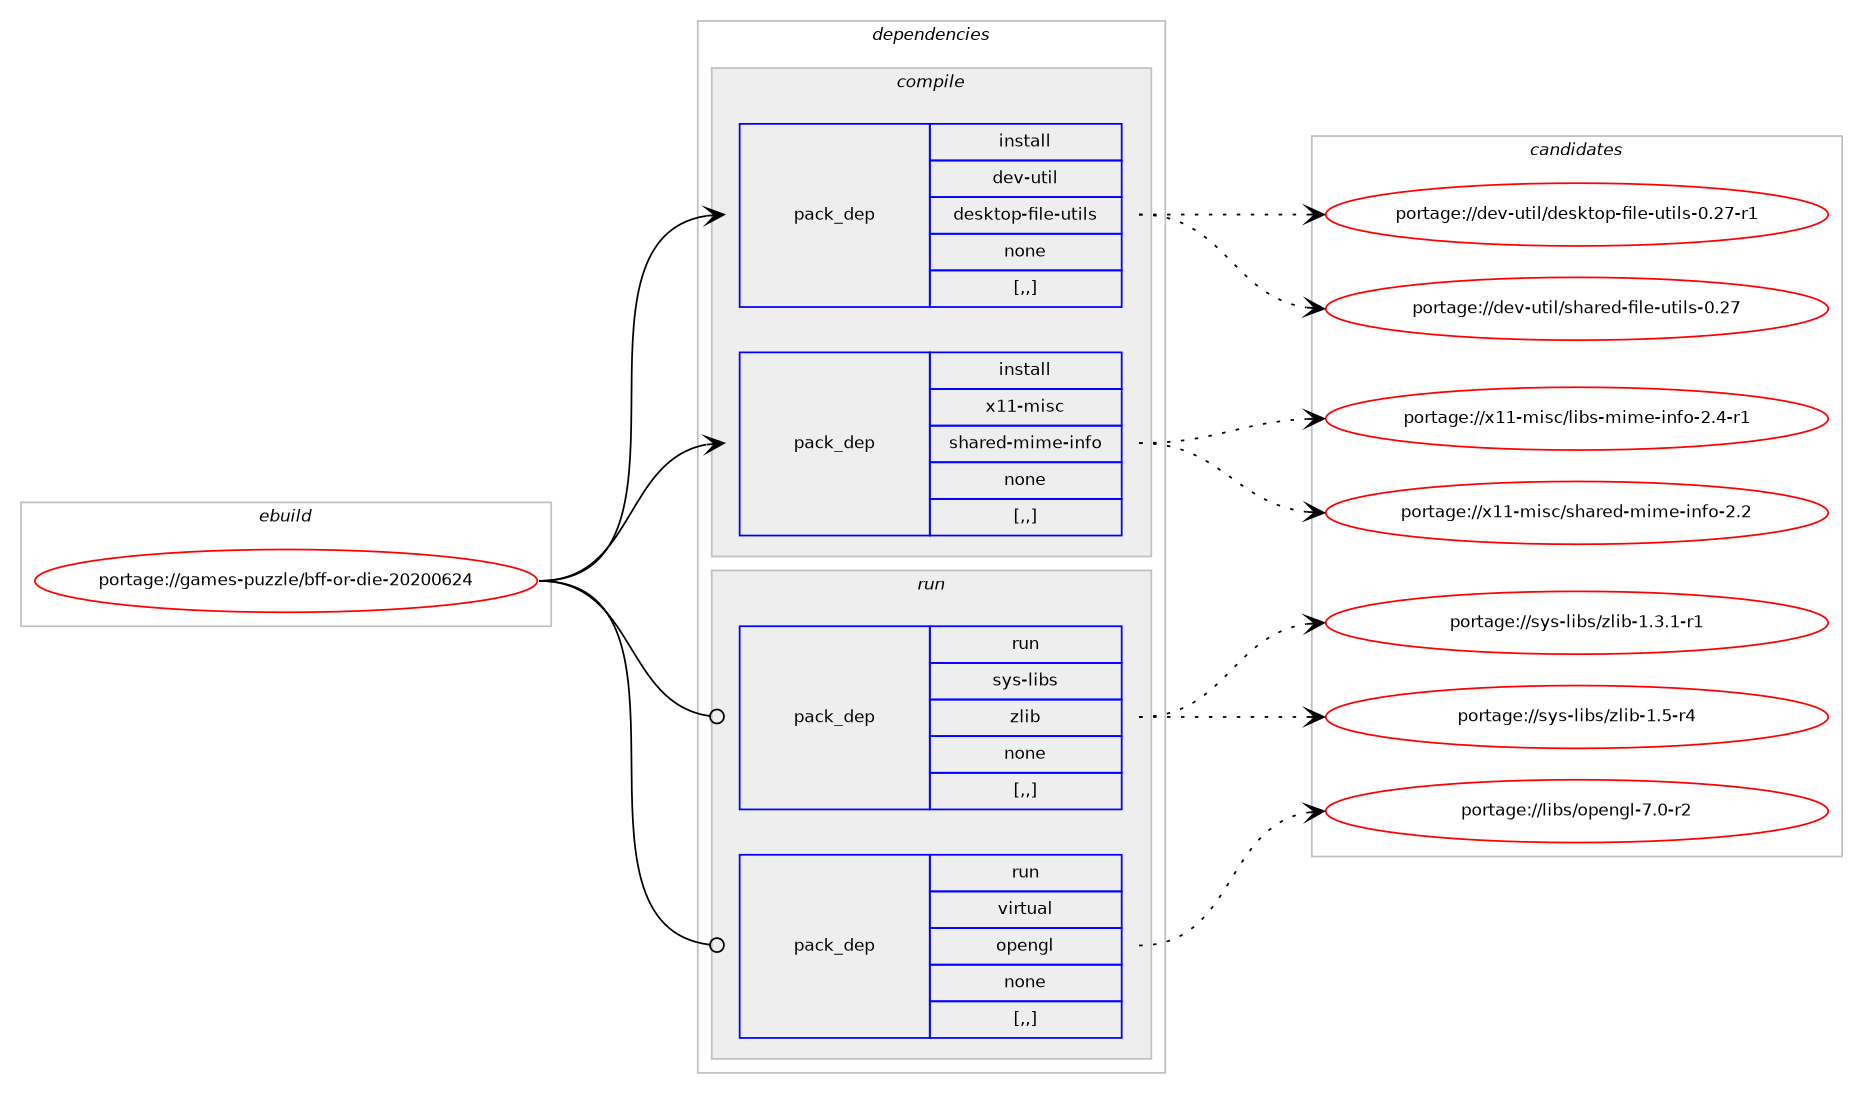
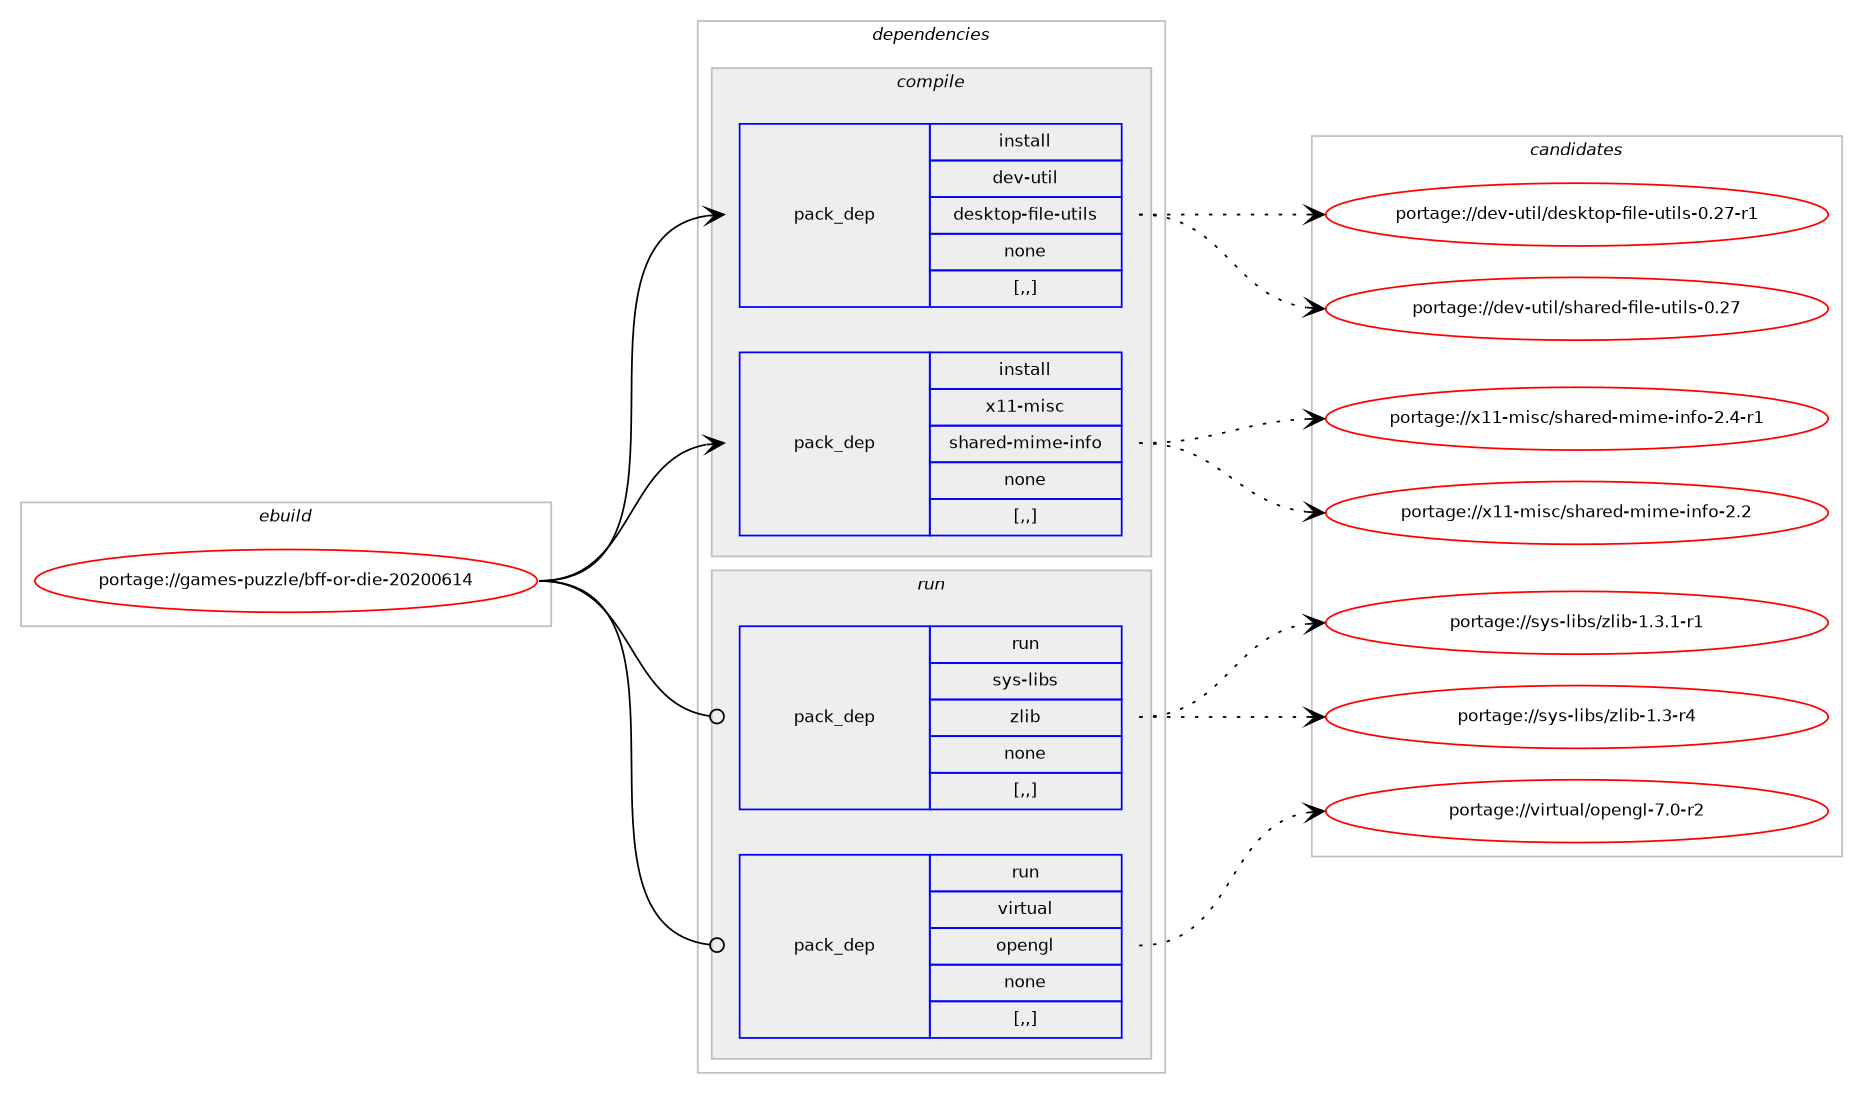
(1577, 419) -> (1577, 419)
(286, 581) -> (286, 581)
(1577, 717) -> (1577, 717)
(1577, 811) -> (1577, 811)
